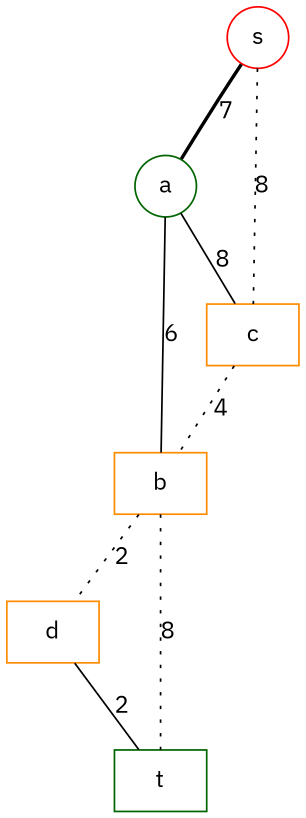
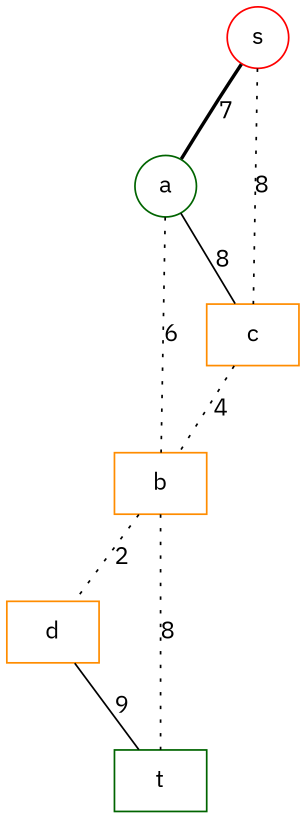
(163, 335) -> (163, 335)
(122, 706) -> (122, 706)
